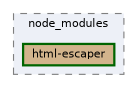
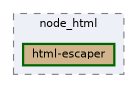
(69, 24) -> (69, 24)
